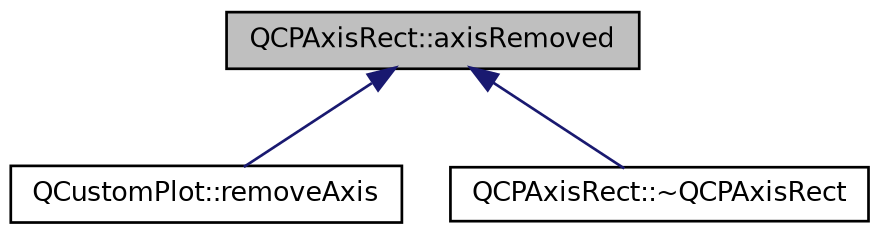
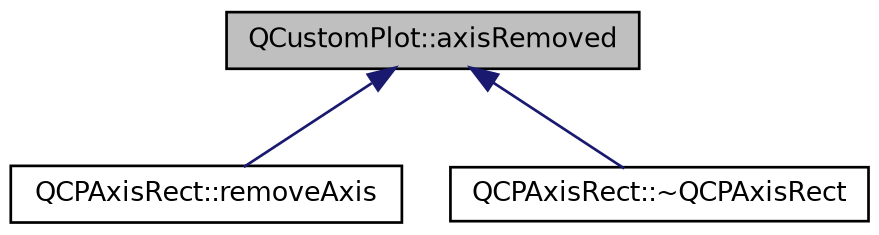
(433, 40) -> (433, 40)
(206, 194) -> (206, 194)
